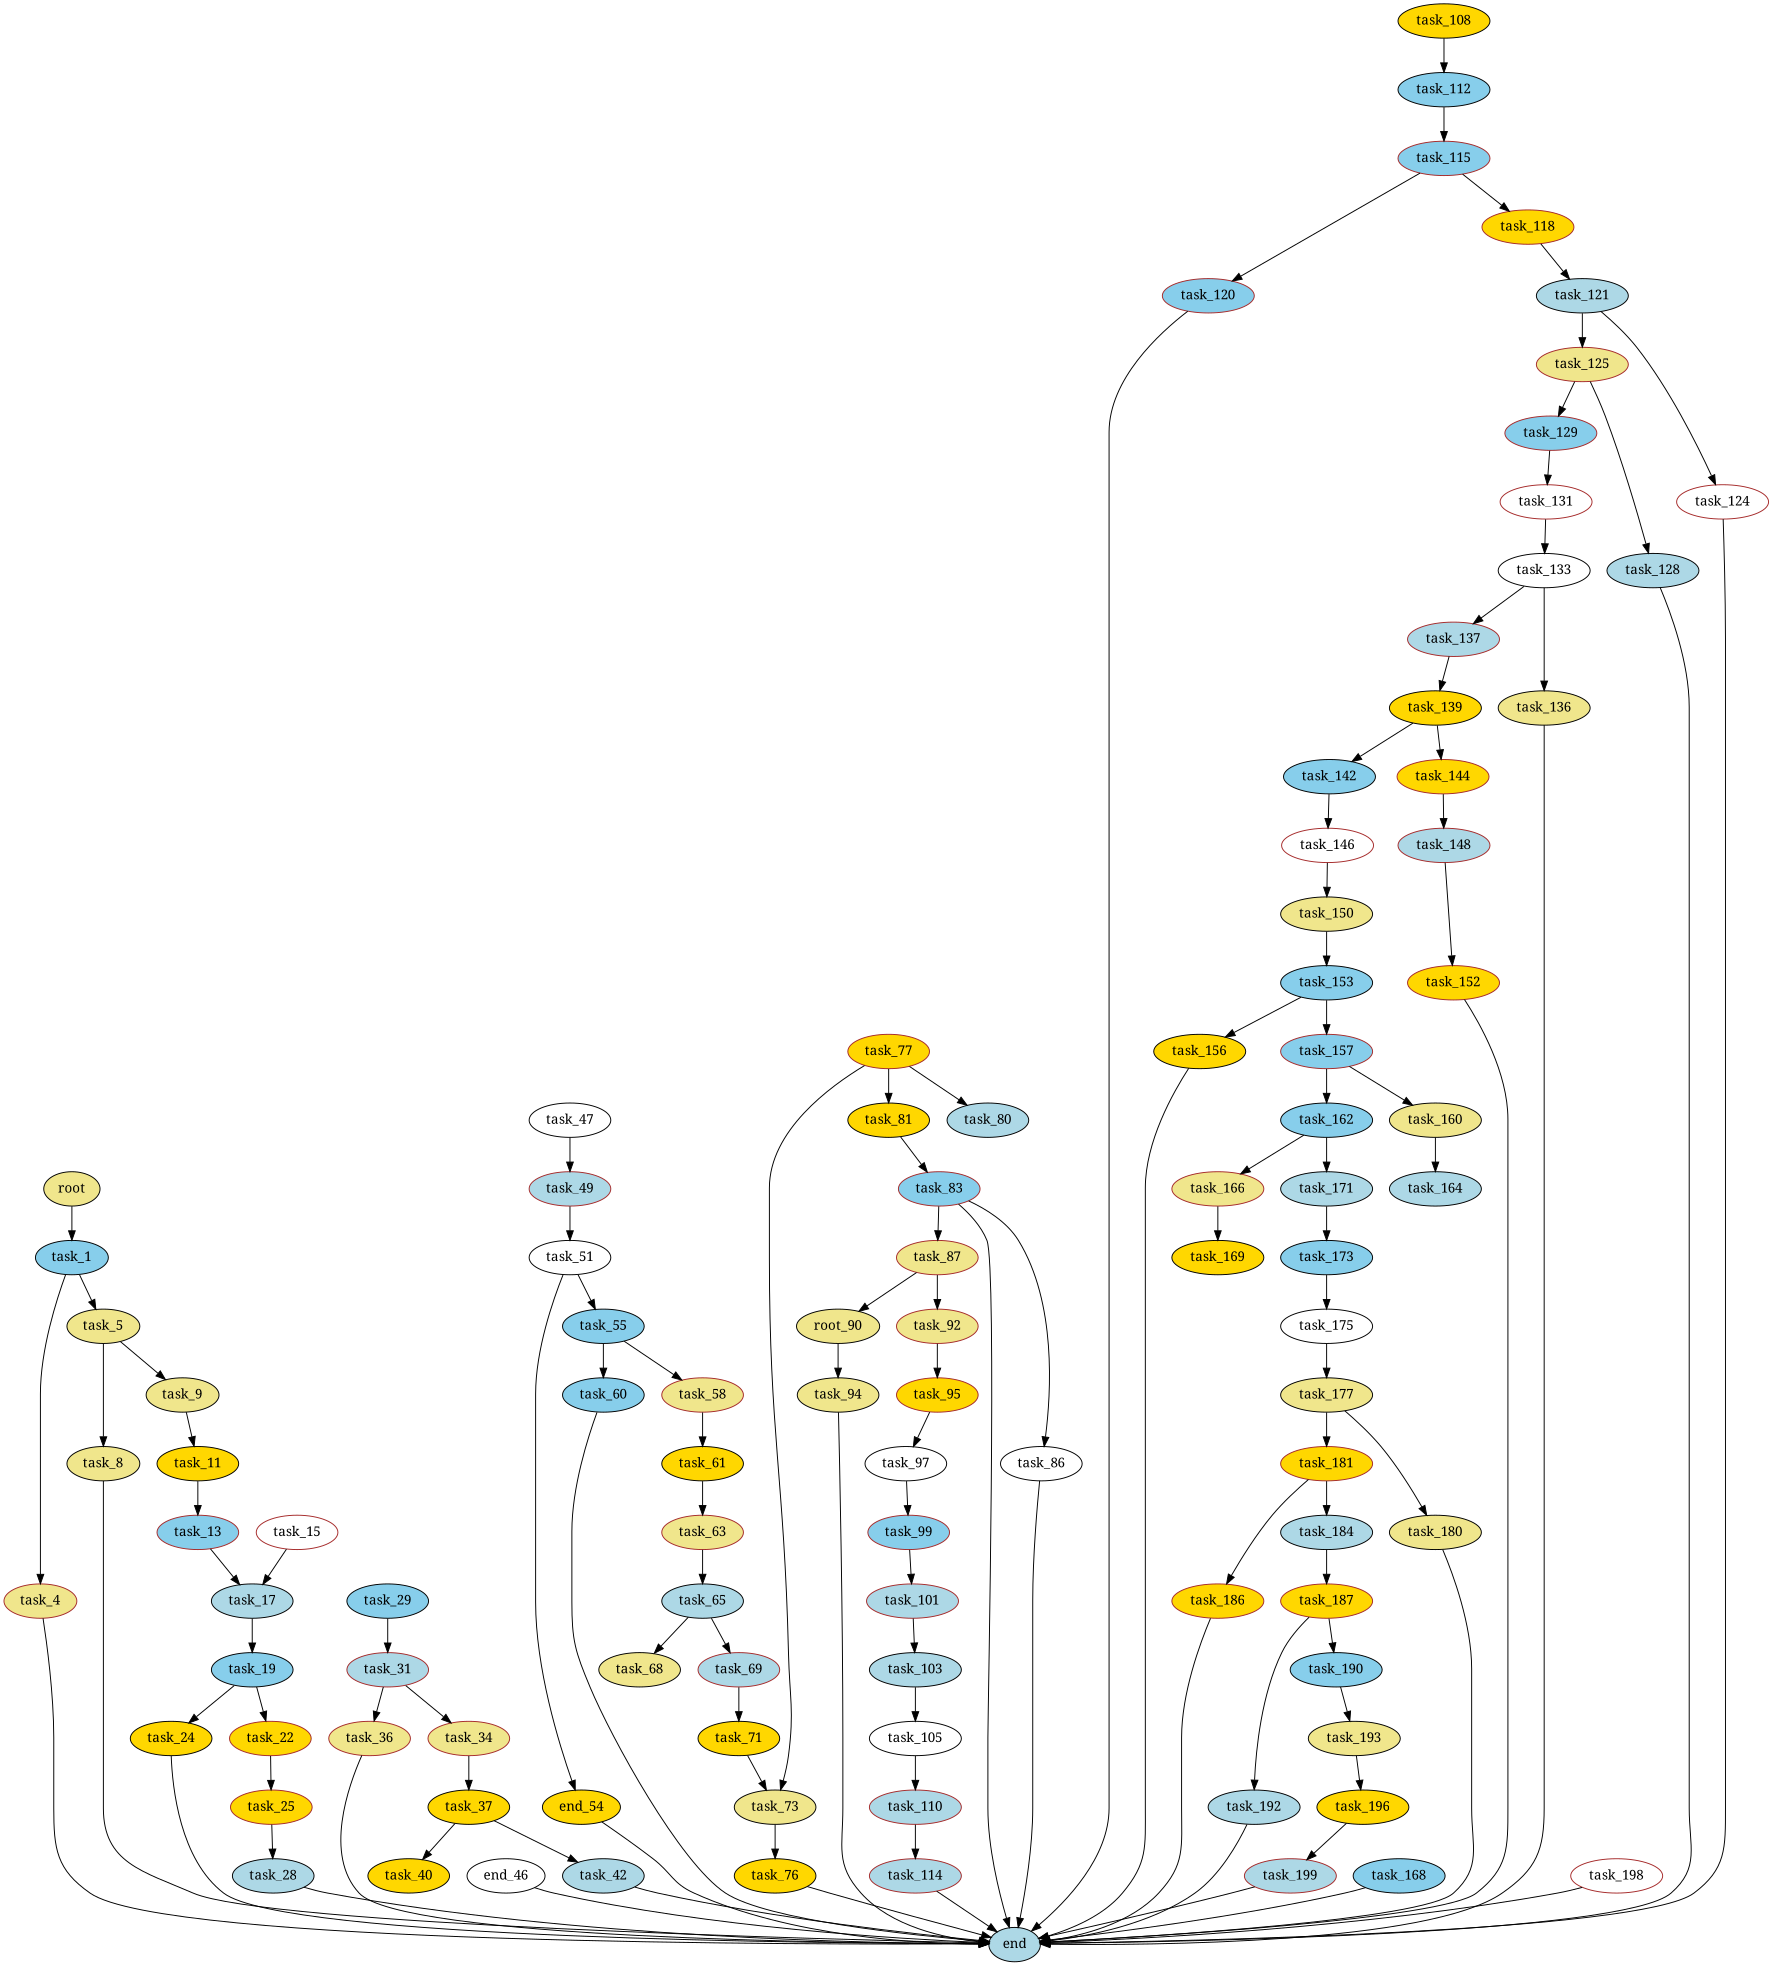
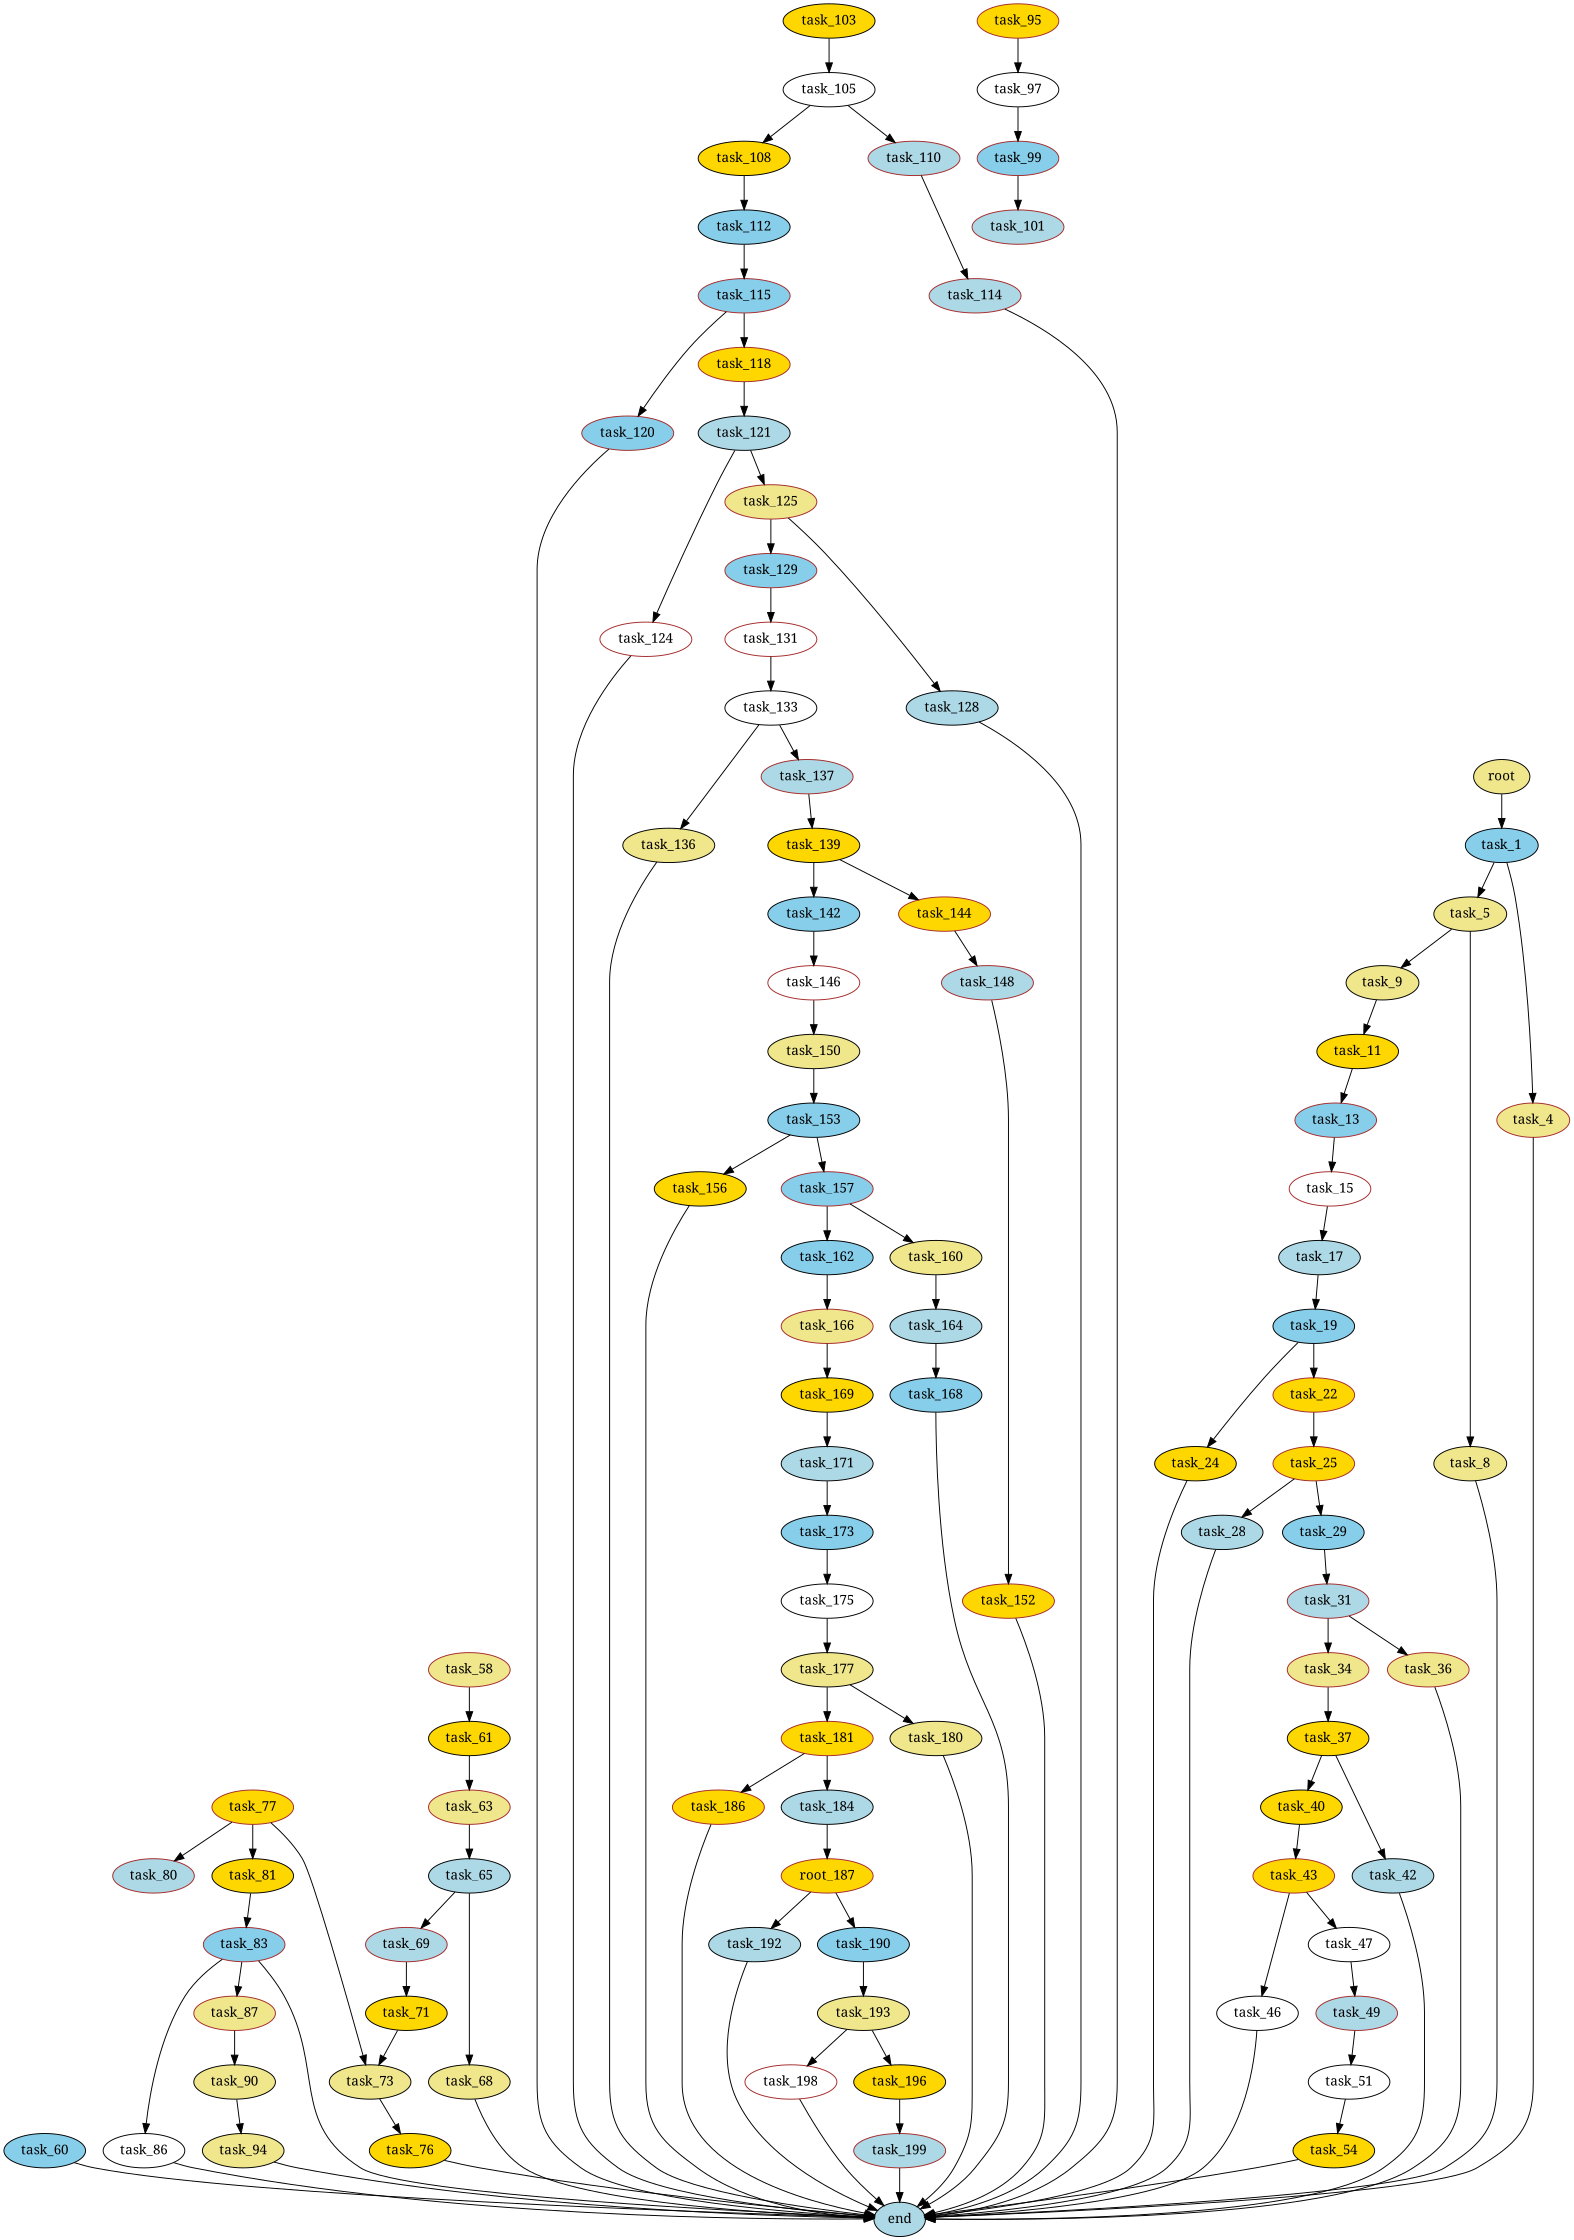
none -> (790, 121)
(988, 1120) -> (154, 1876)
(1327, 1150) -> (827, 1425)
(603, 1326) -> none
(838, 1326) -> (235, 2082)
(937, 1326) -> none
none -> (936, 1356)
none -> (1318, 1493)
(222, 1563) -> (1333, 1150)
(1327, 1601) -> (827, 1876)
(914, 1631) -> none
(915, 1670) -> (829, 21)
(581, 1807) -> (1334, 2151)
(506, 1876) -> (1257, 2013)
none -> (1294, 1876)
none -> (831, 2044)
none -> (628, 2197)
